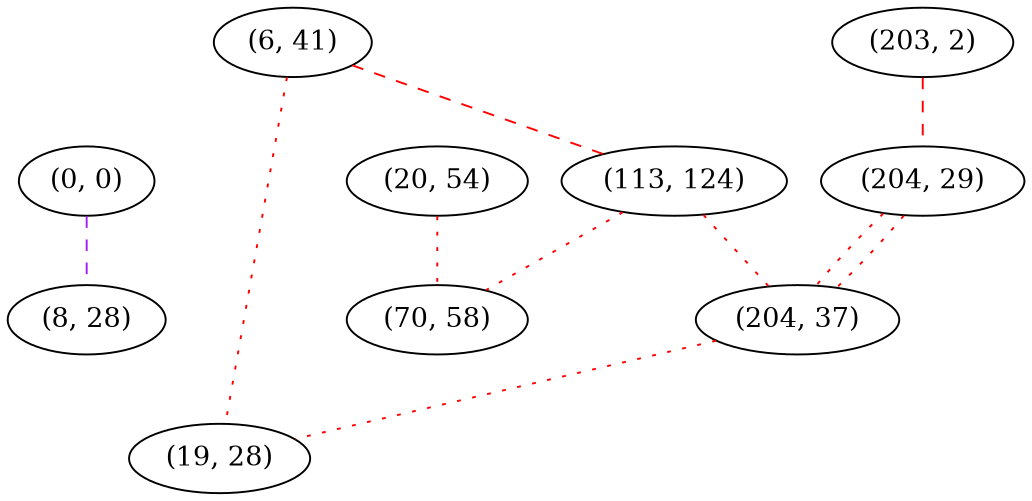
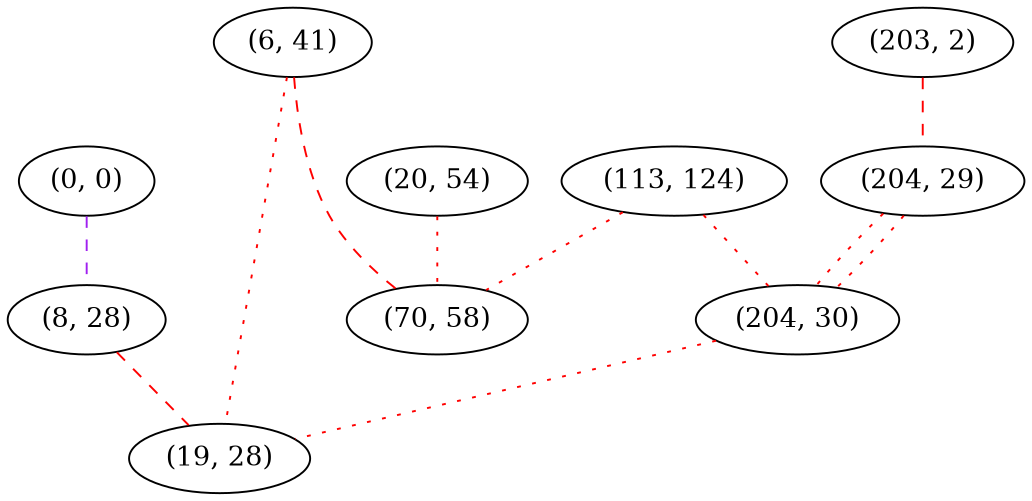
(478, 110) -> (320, 196)
(798, 320) -> (798, 320)
none -> (153, 389)
